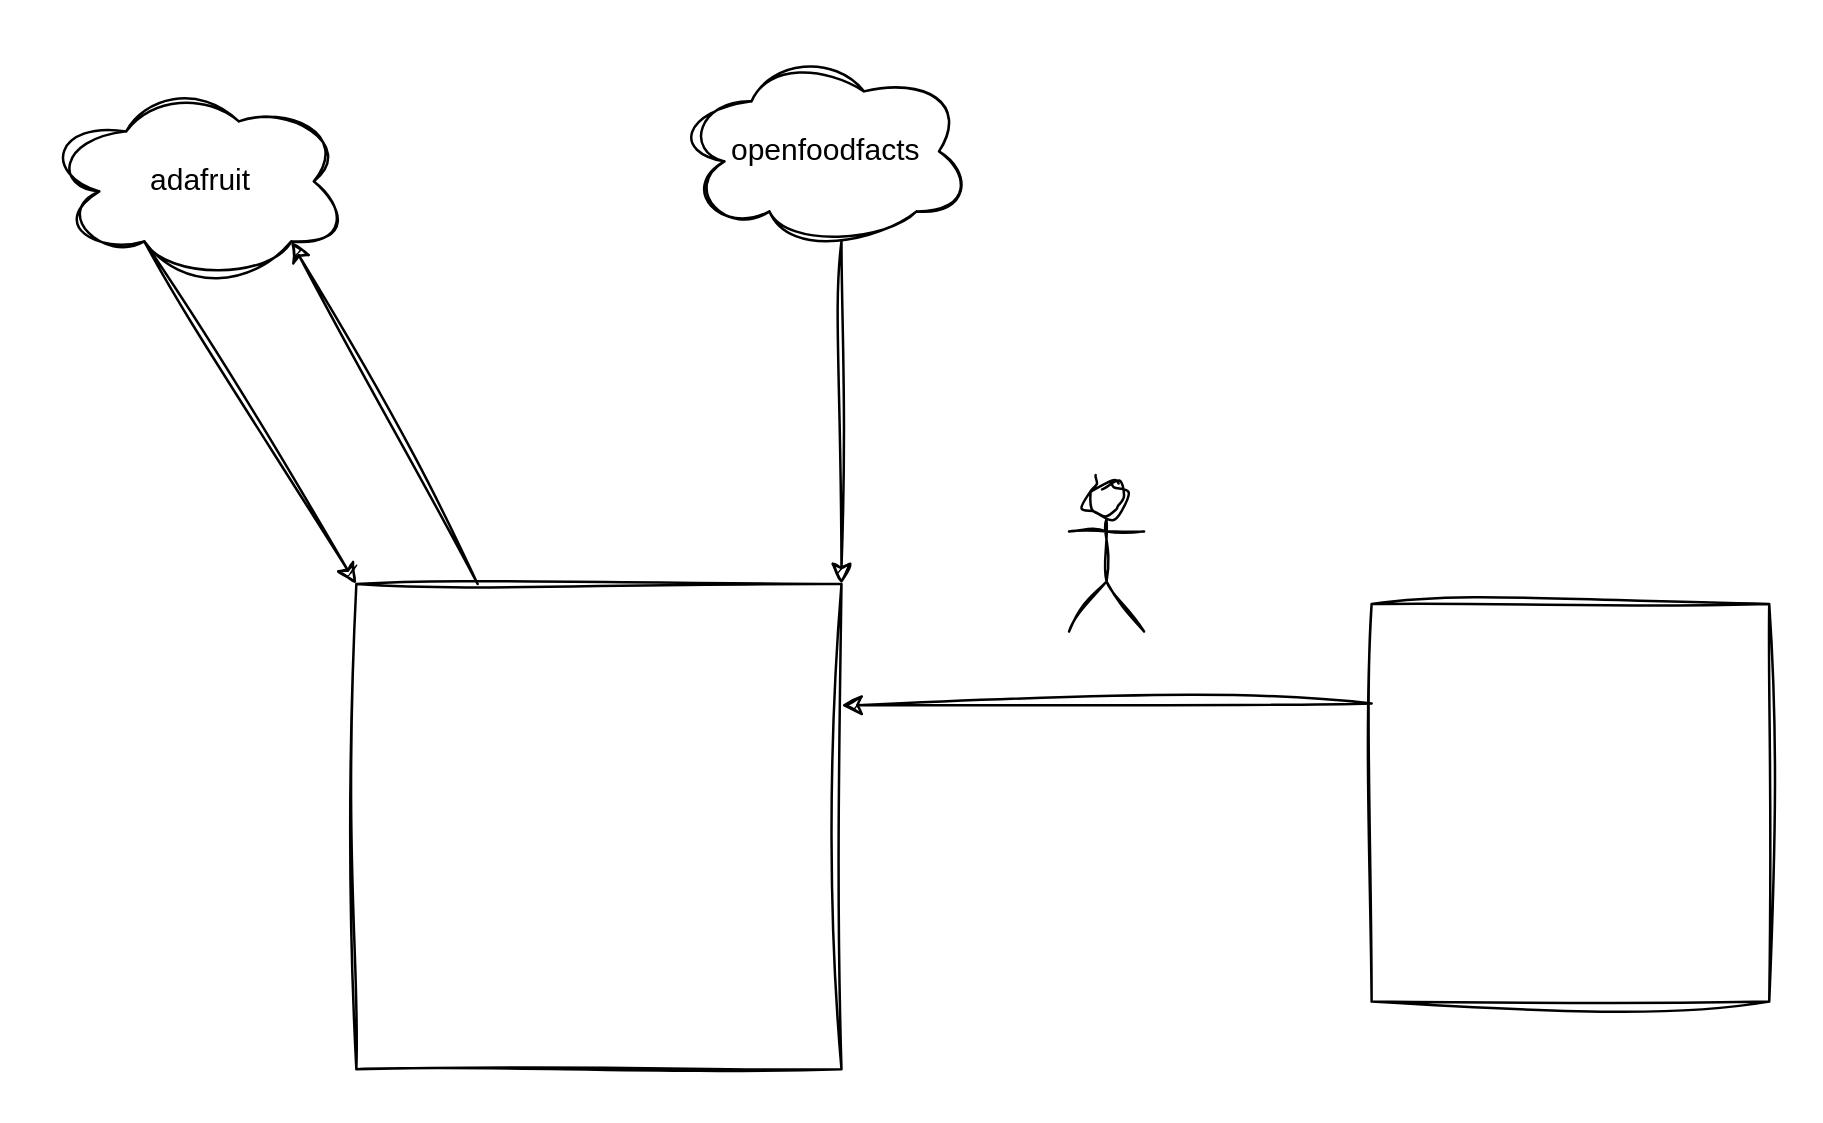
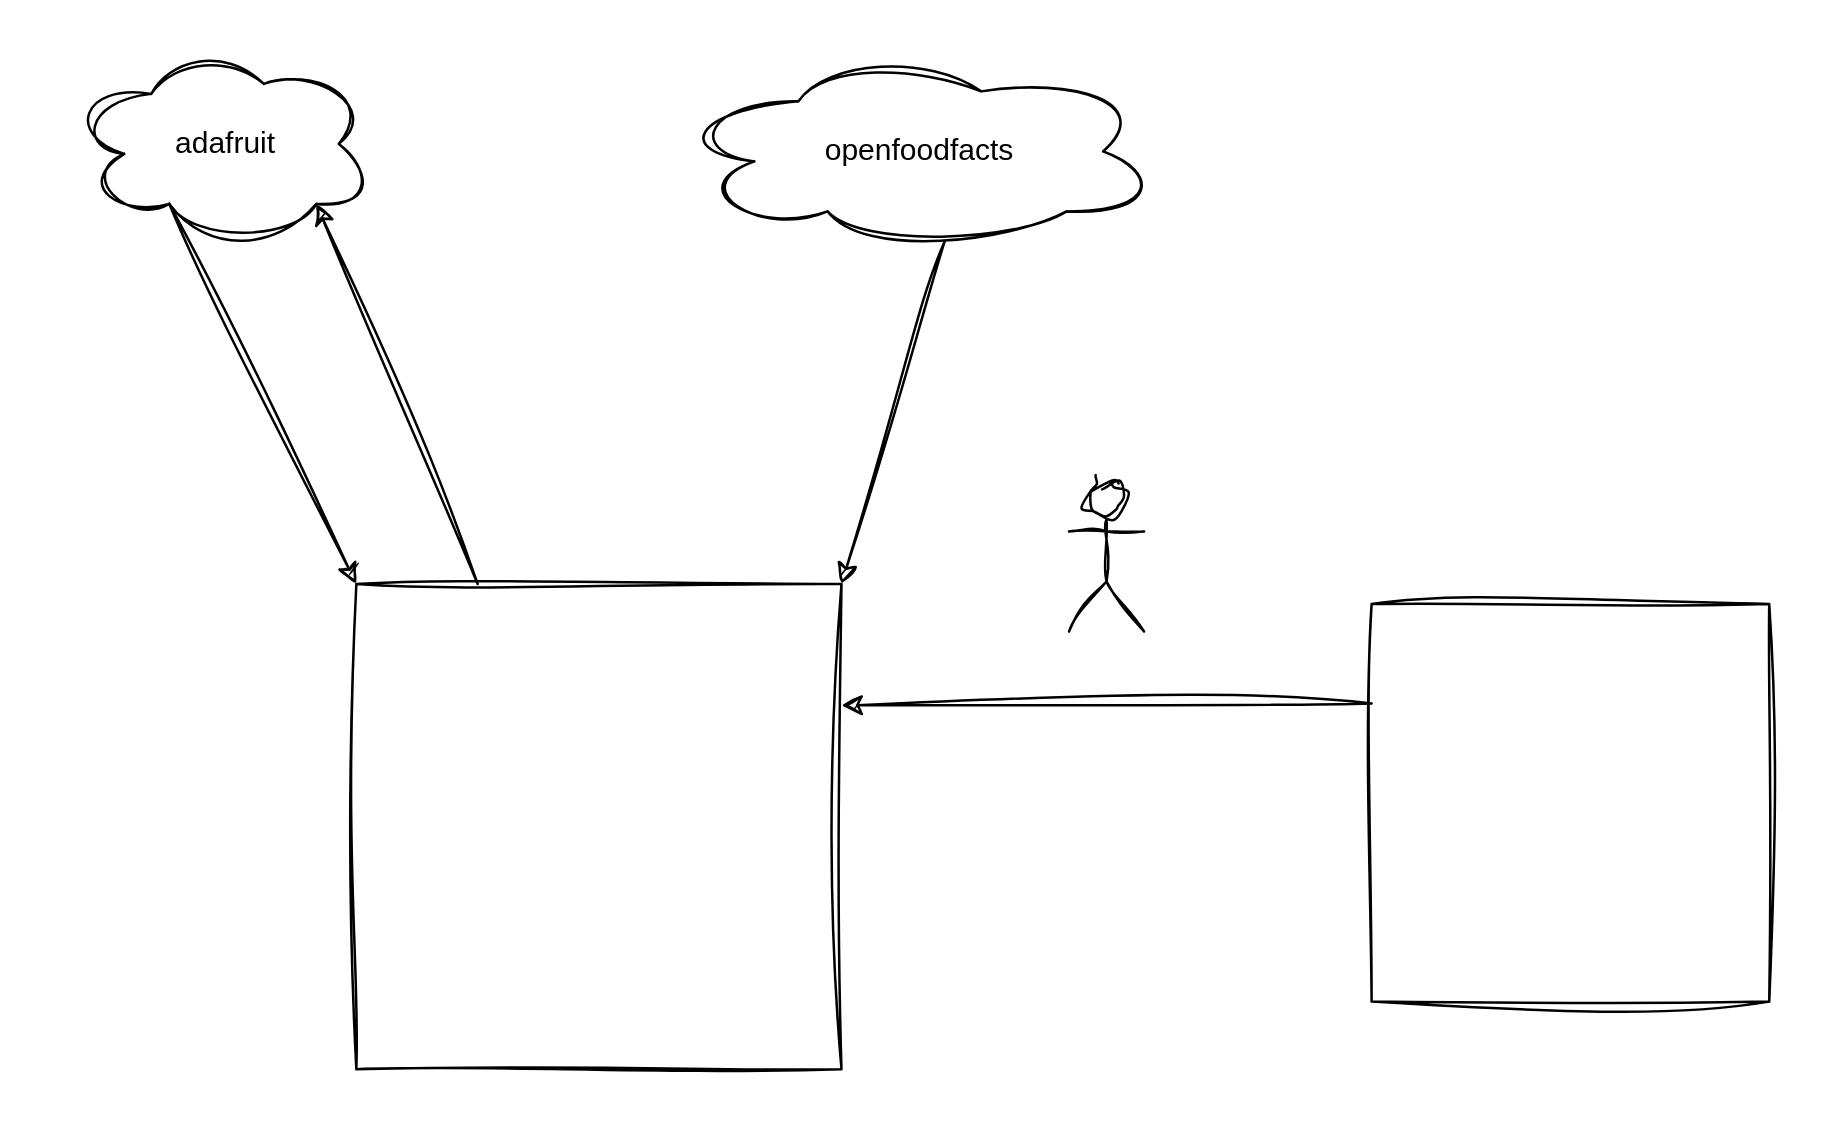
(826, 151) -> (920, 151)
(201, 181) -> (226, 144)
